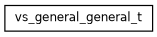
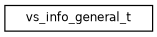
(79, 18) -> (79, 18)
